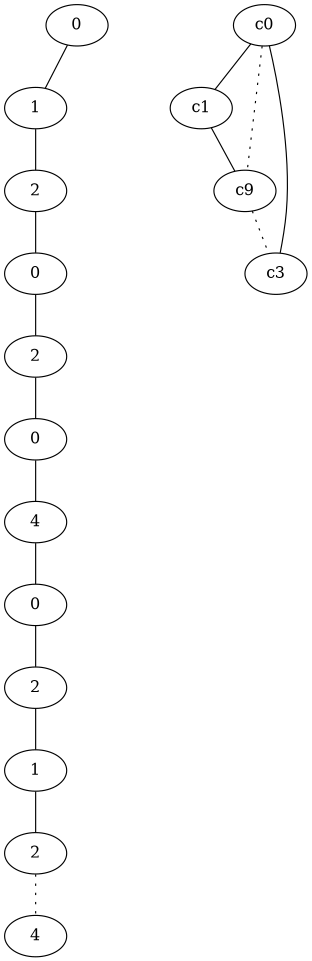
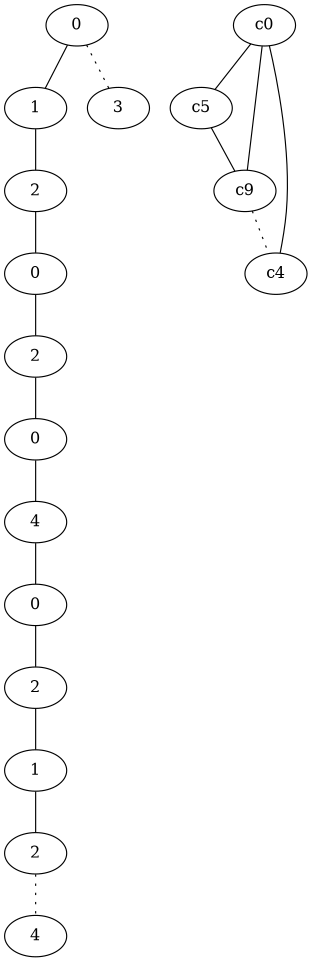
none -> (118, 108)
(201, 108) -> (201, 108)
(255, 108) -> (255, 108)
(276, 274) -> (276, 274)
